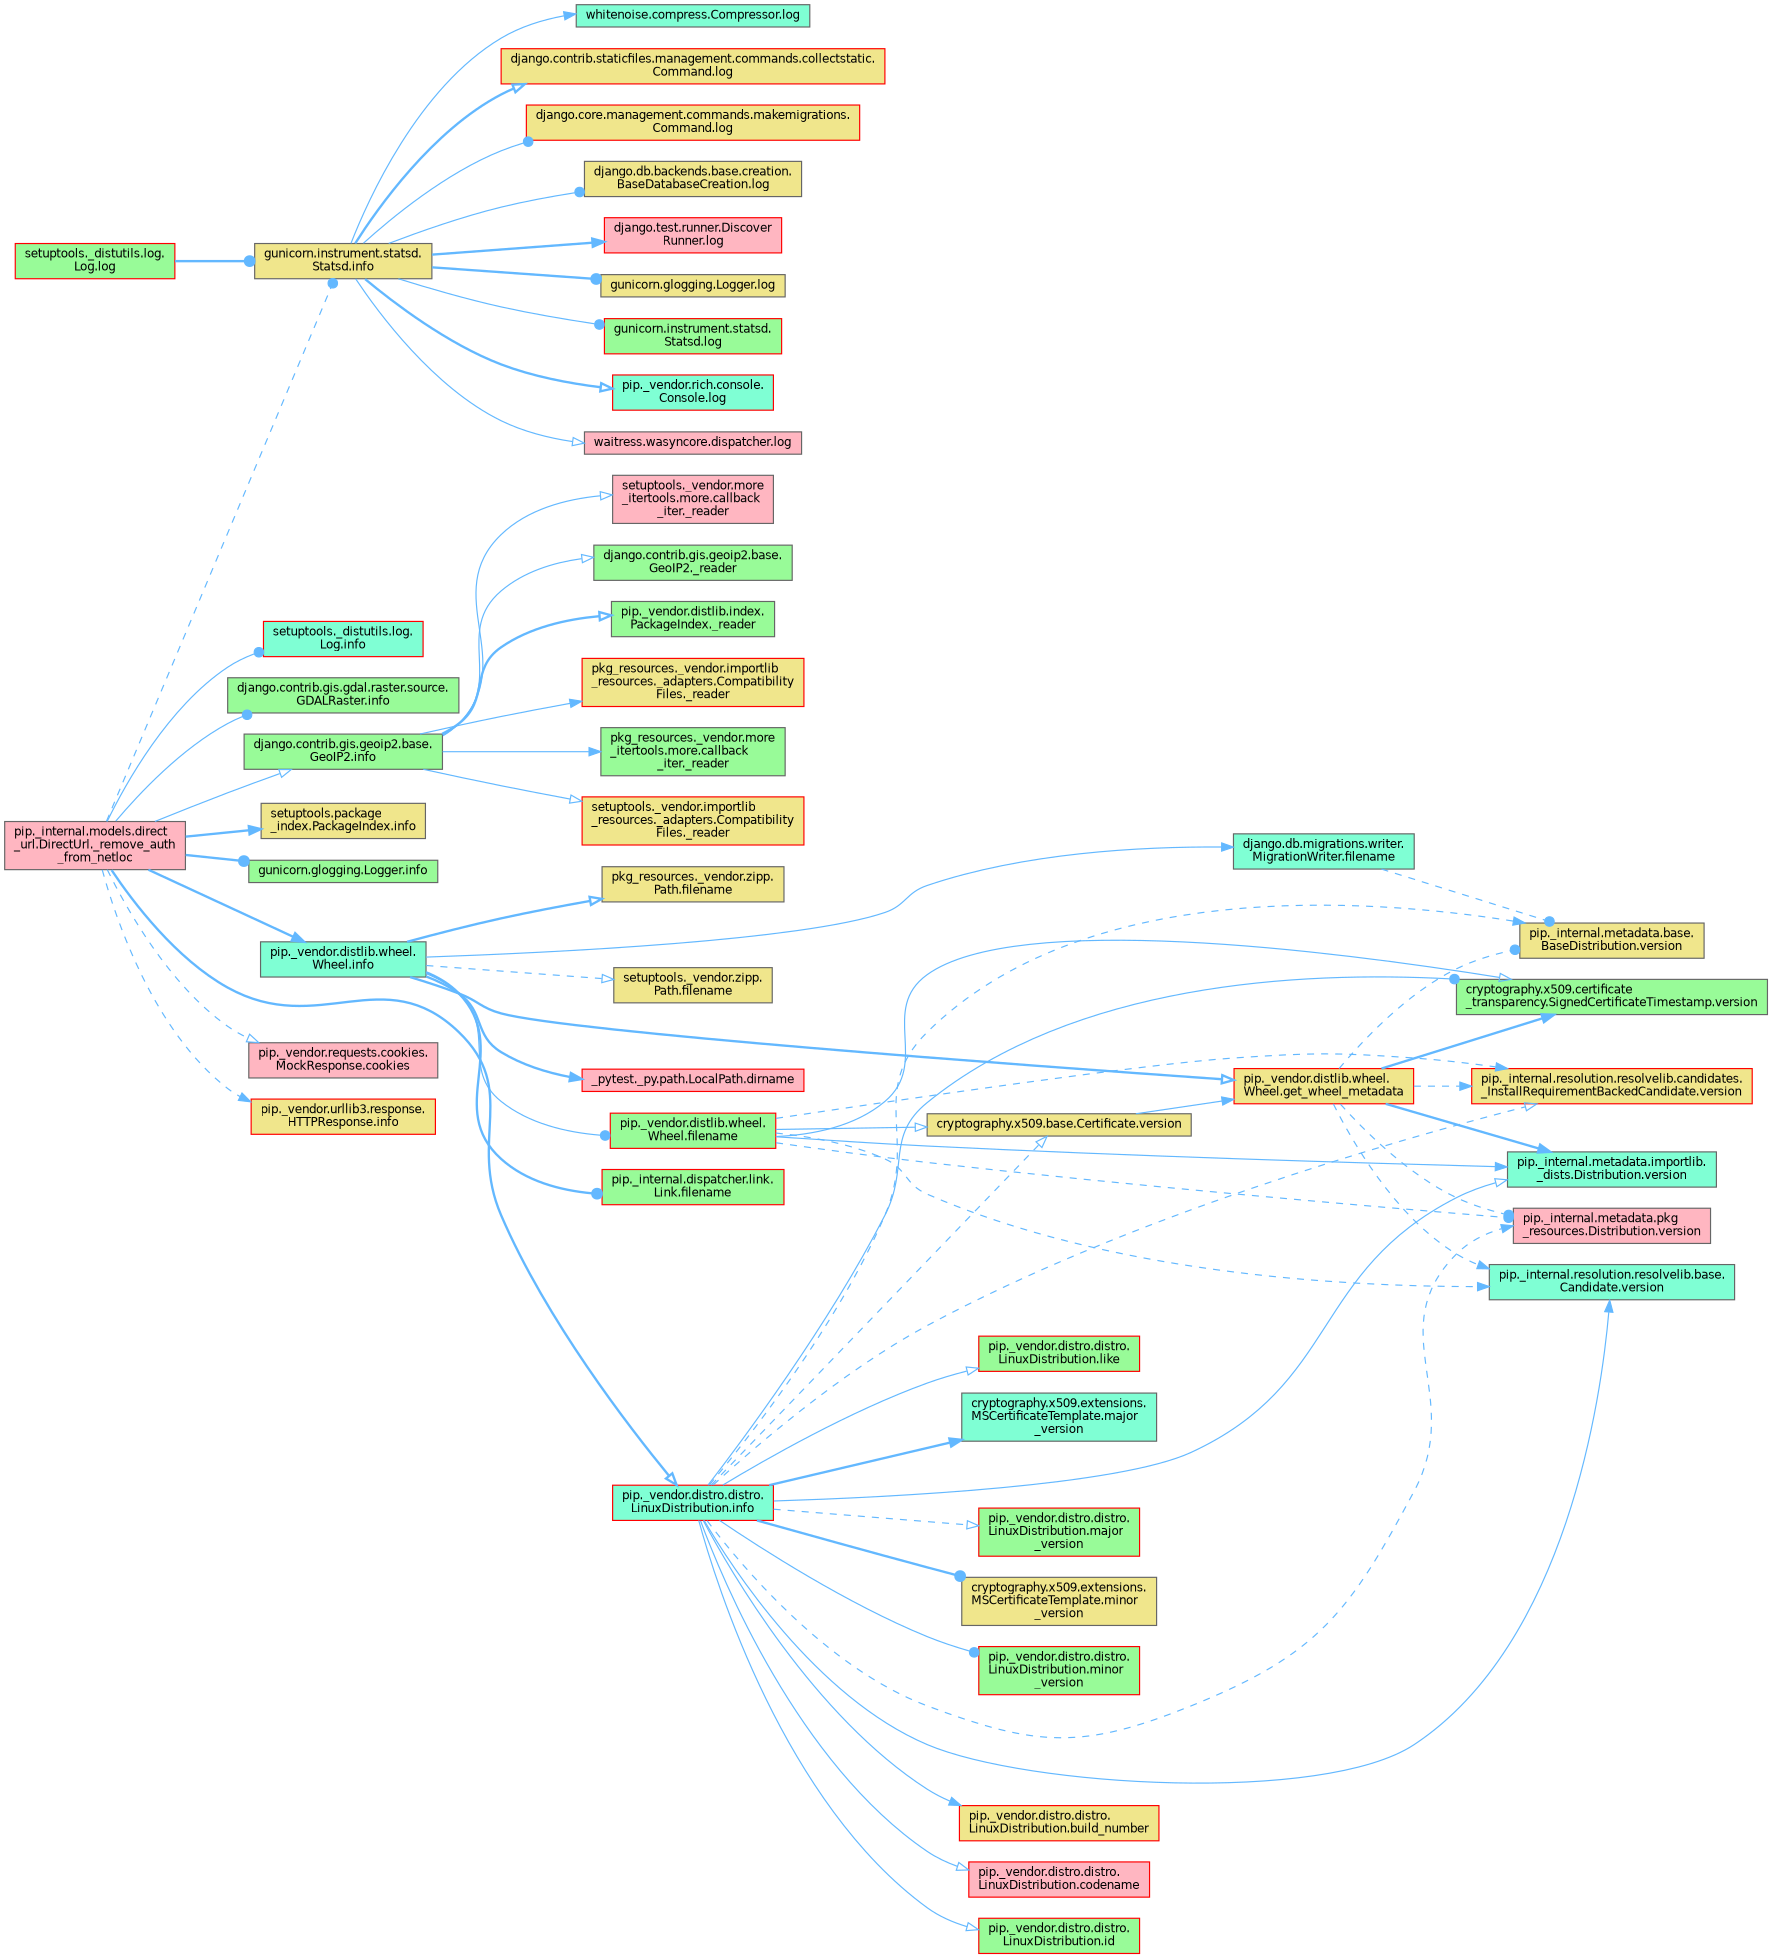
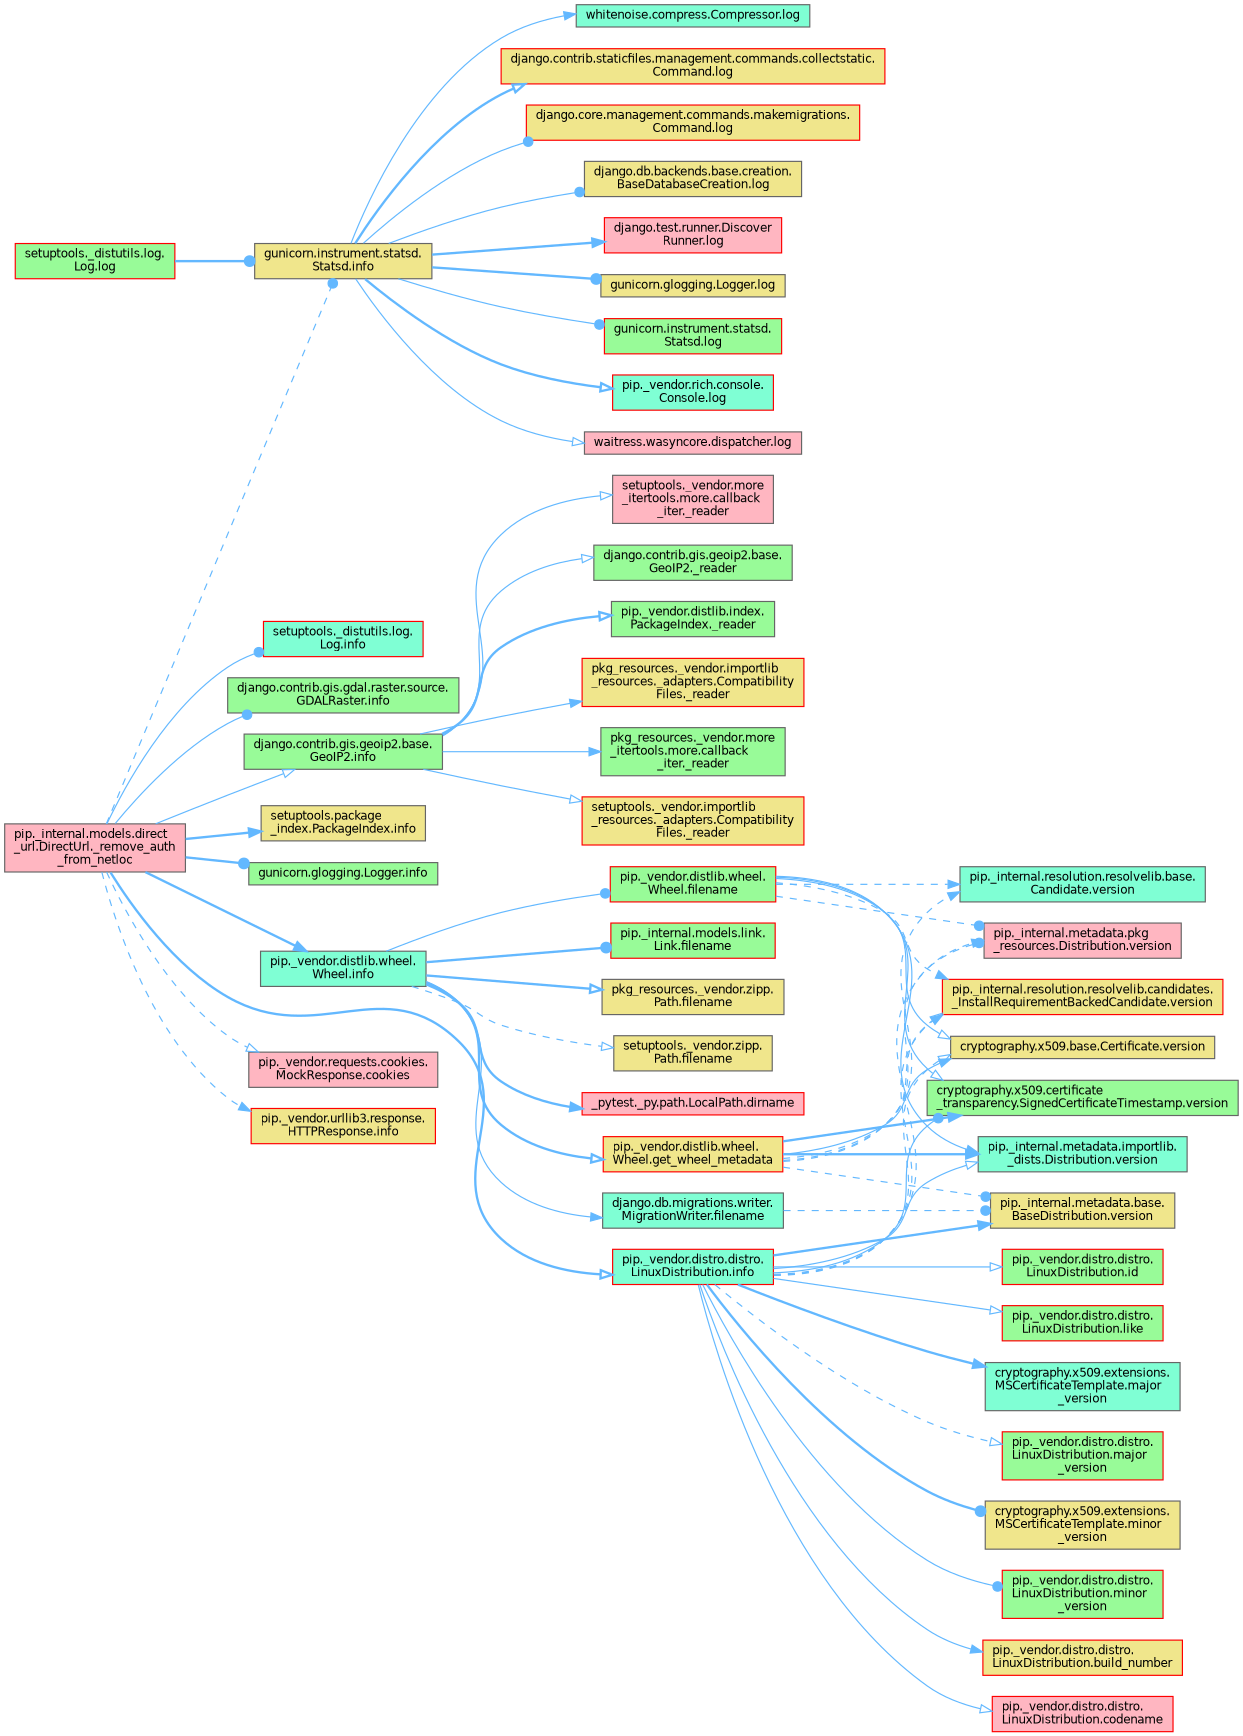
(967, 1001) -> (861, 1243)
(1179, 1107) -> (875, 1130)
(693, 1187) -> (693, 941)
(1255, 1781) -> none
